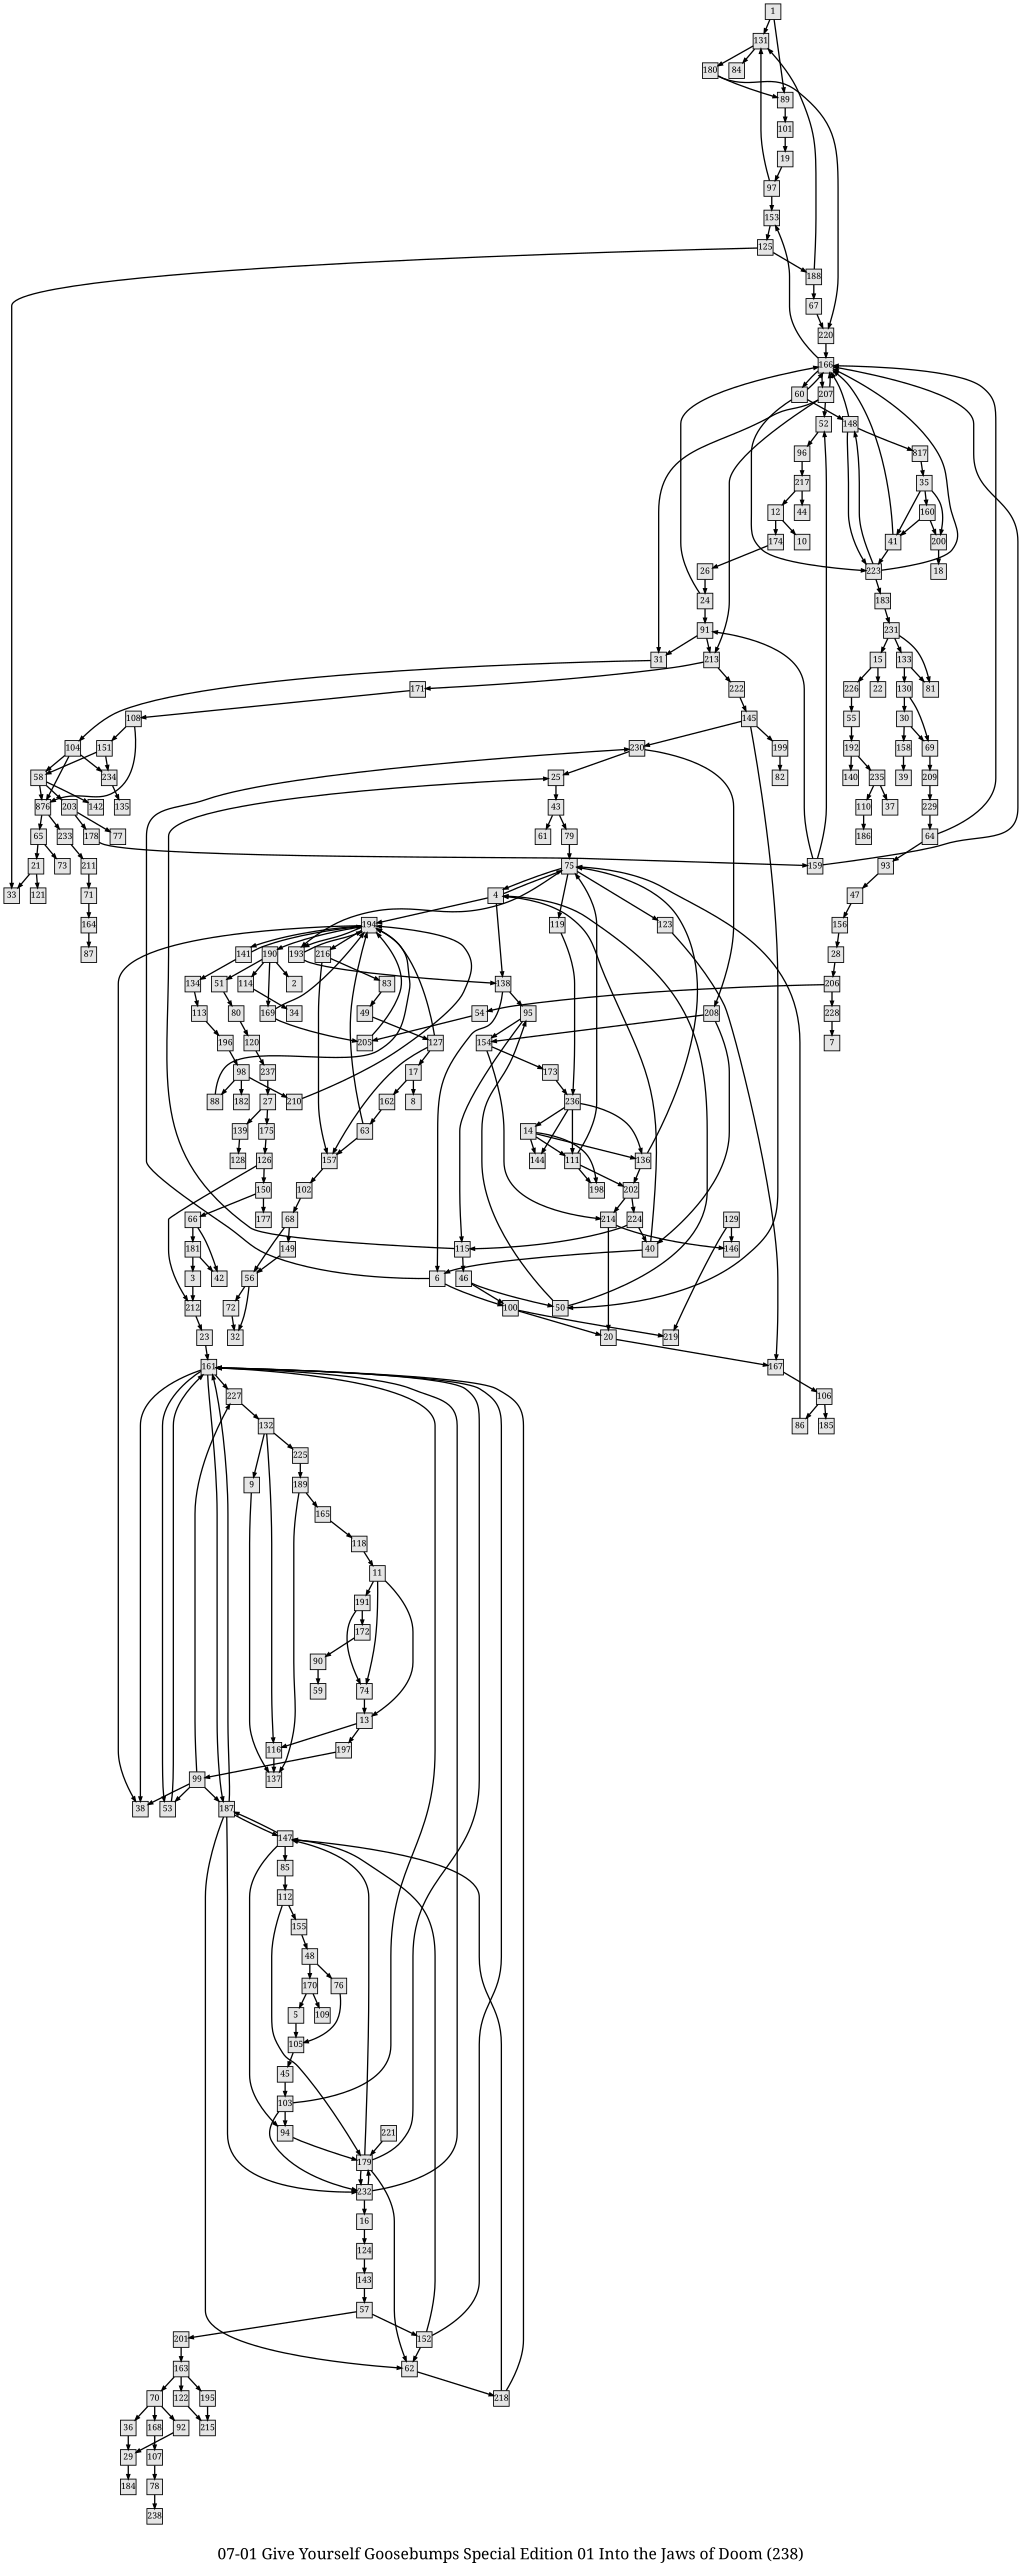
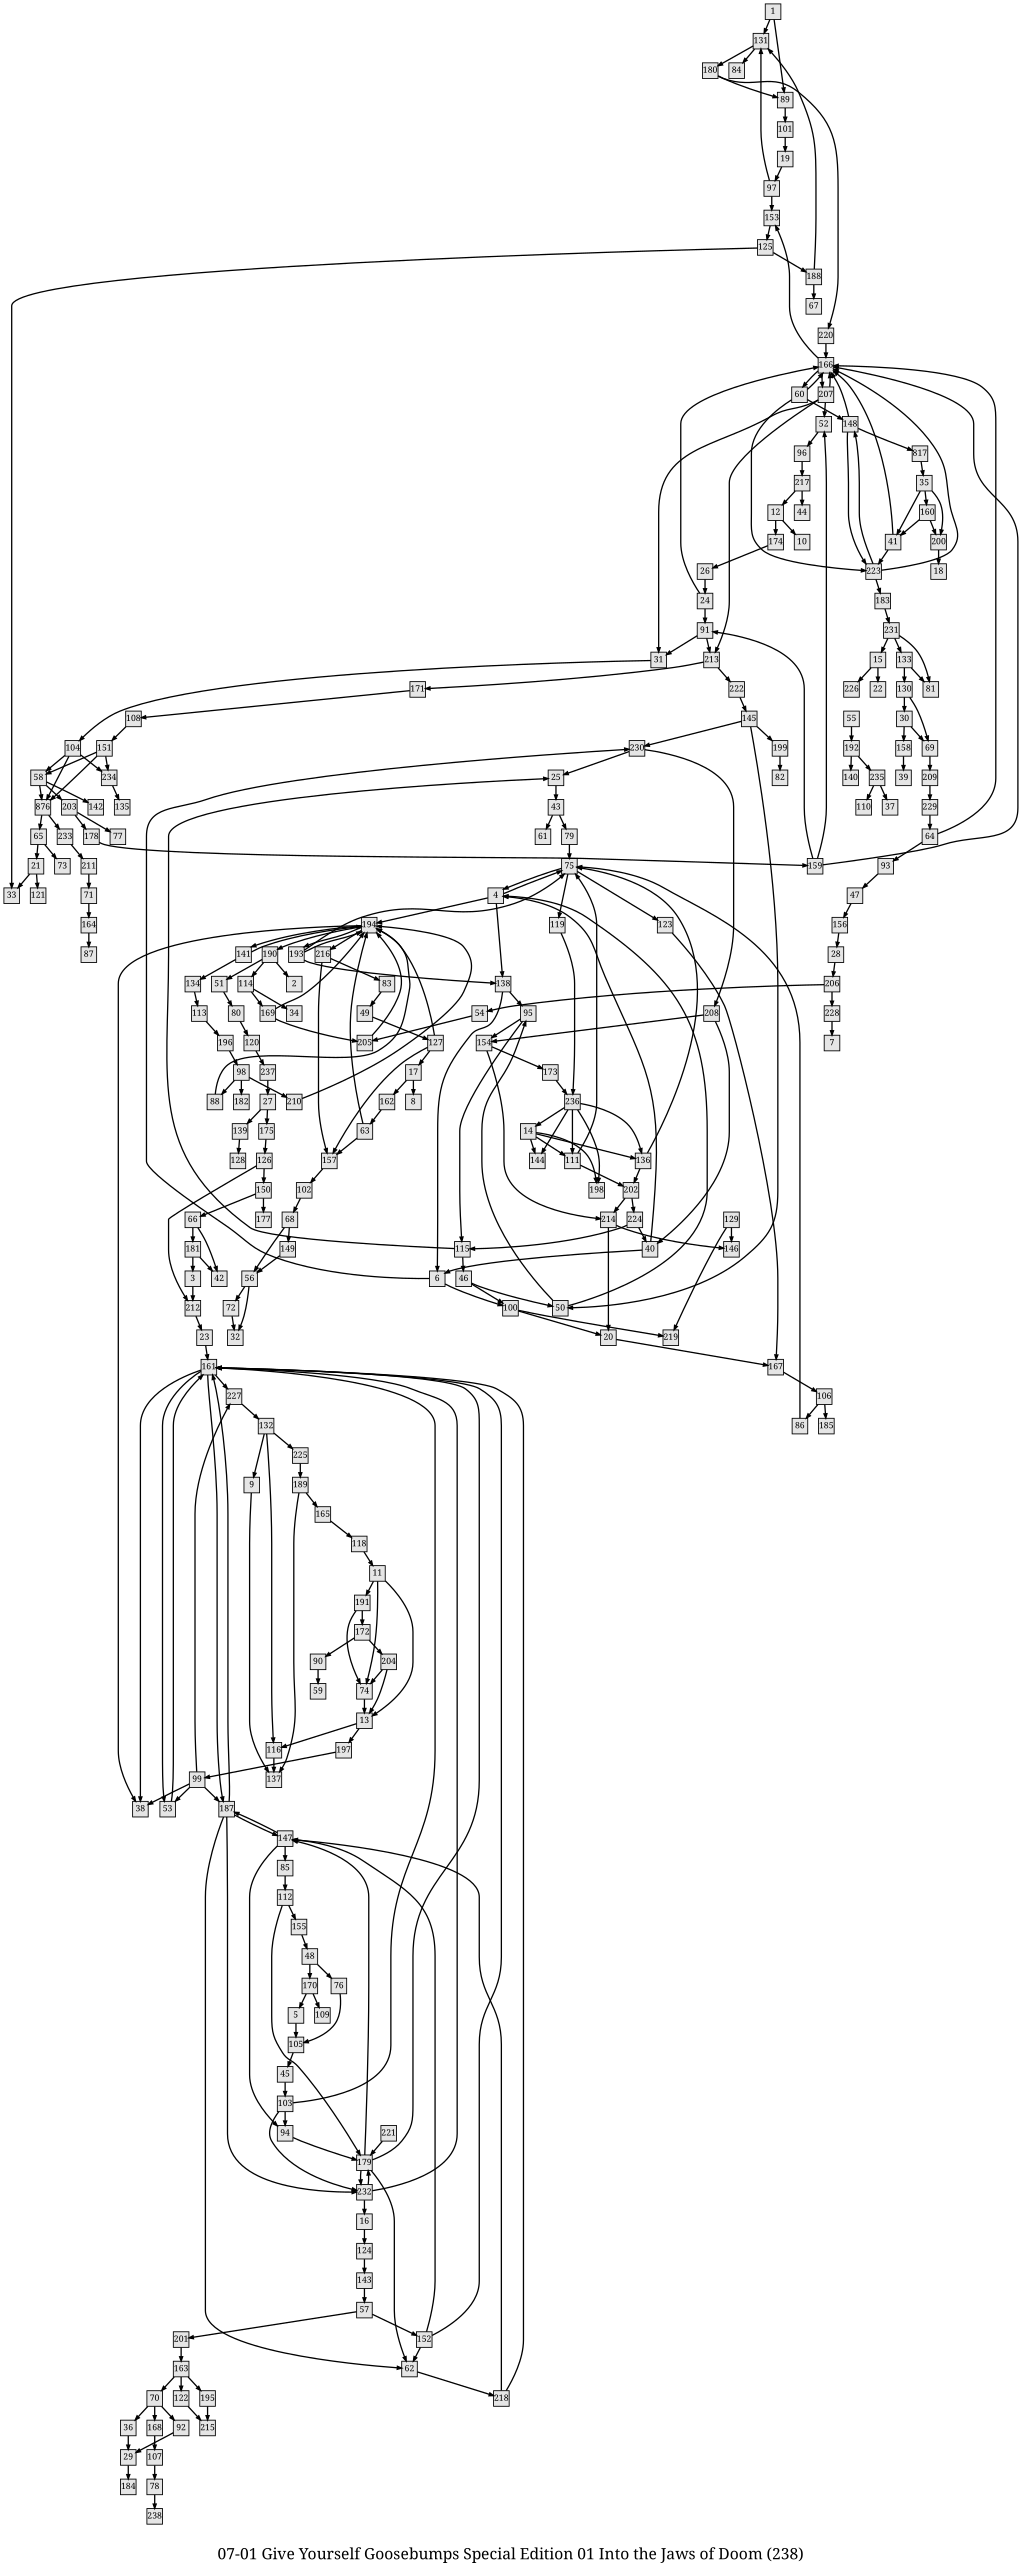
(819, 319) -> none
(852, 702) -> none
(119, 789) -> (76, 777)
(864, 837) -> none
(441, 911) -> (425, 909)
(269, 982) -> (255, 997)
(583, 1174) -> (595, 1142)
none -> (389, 1662)
